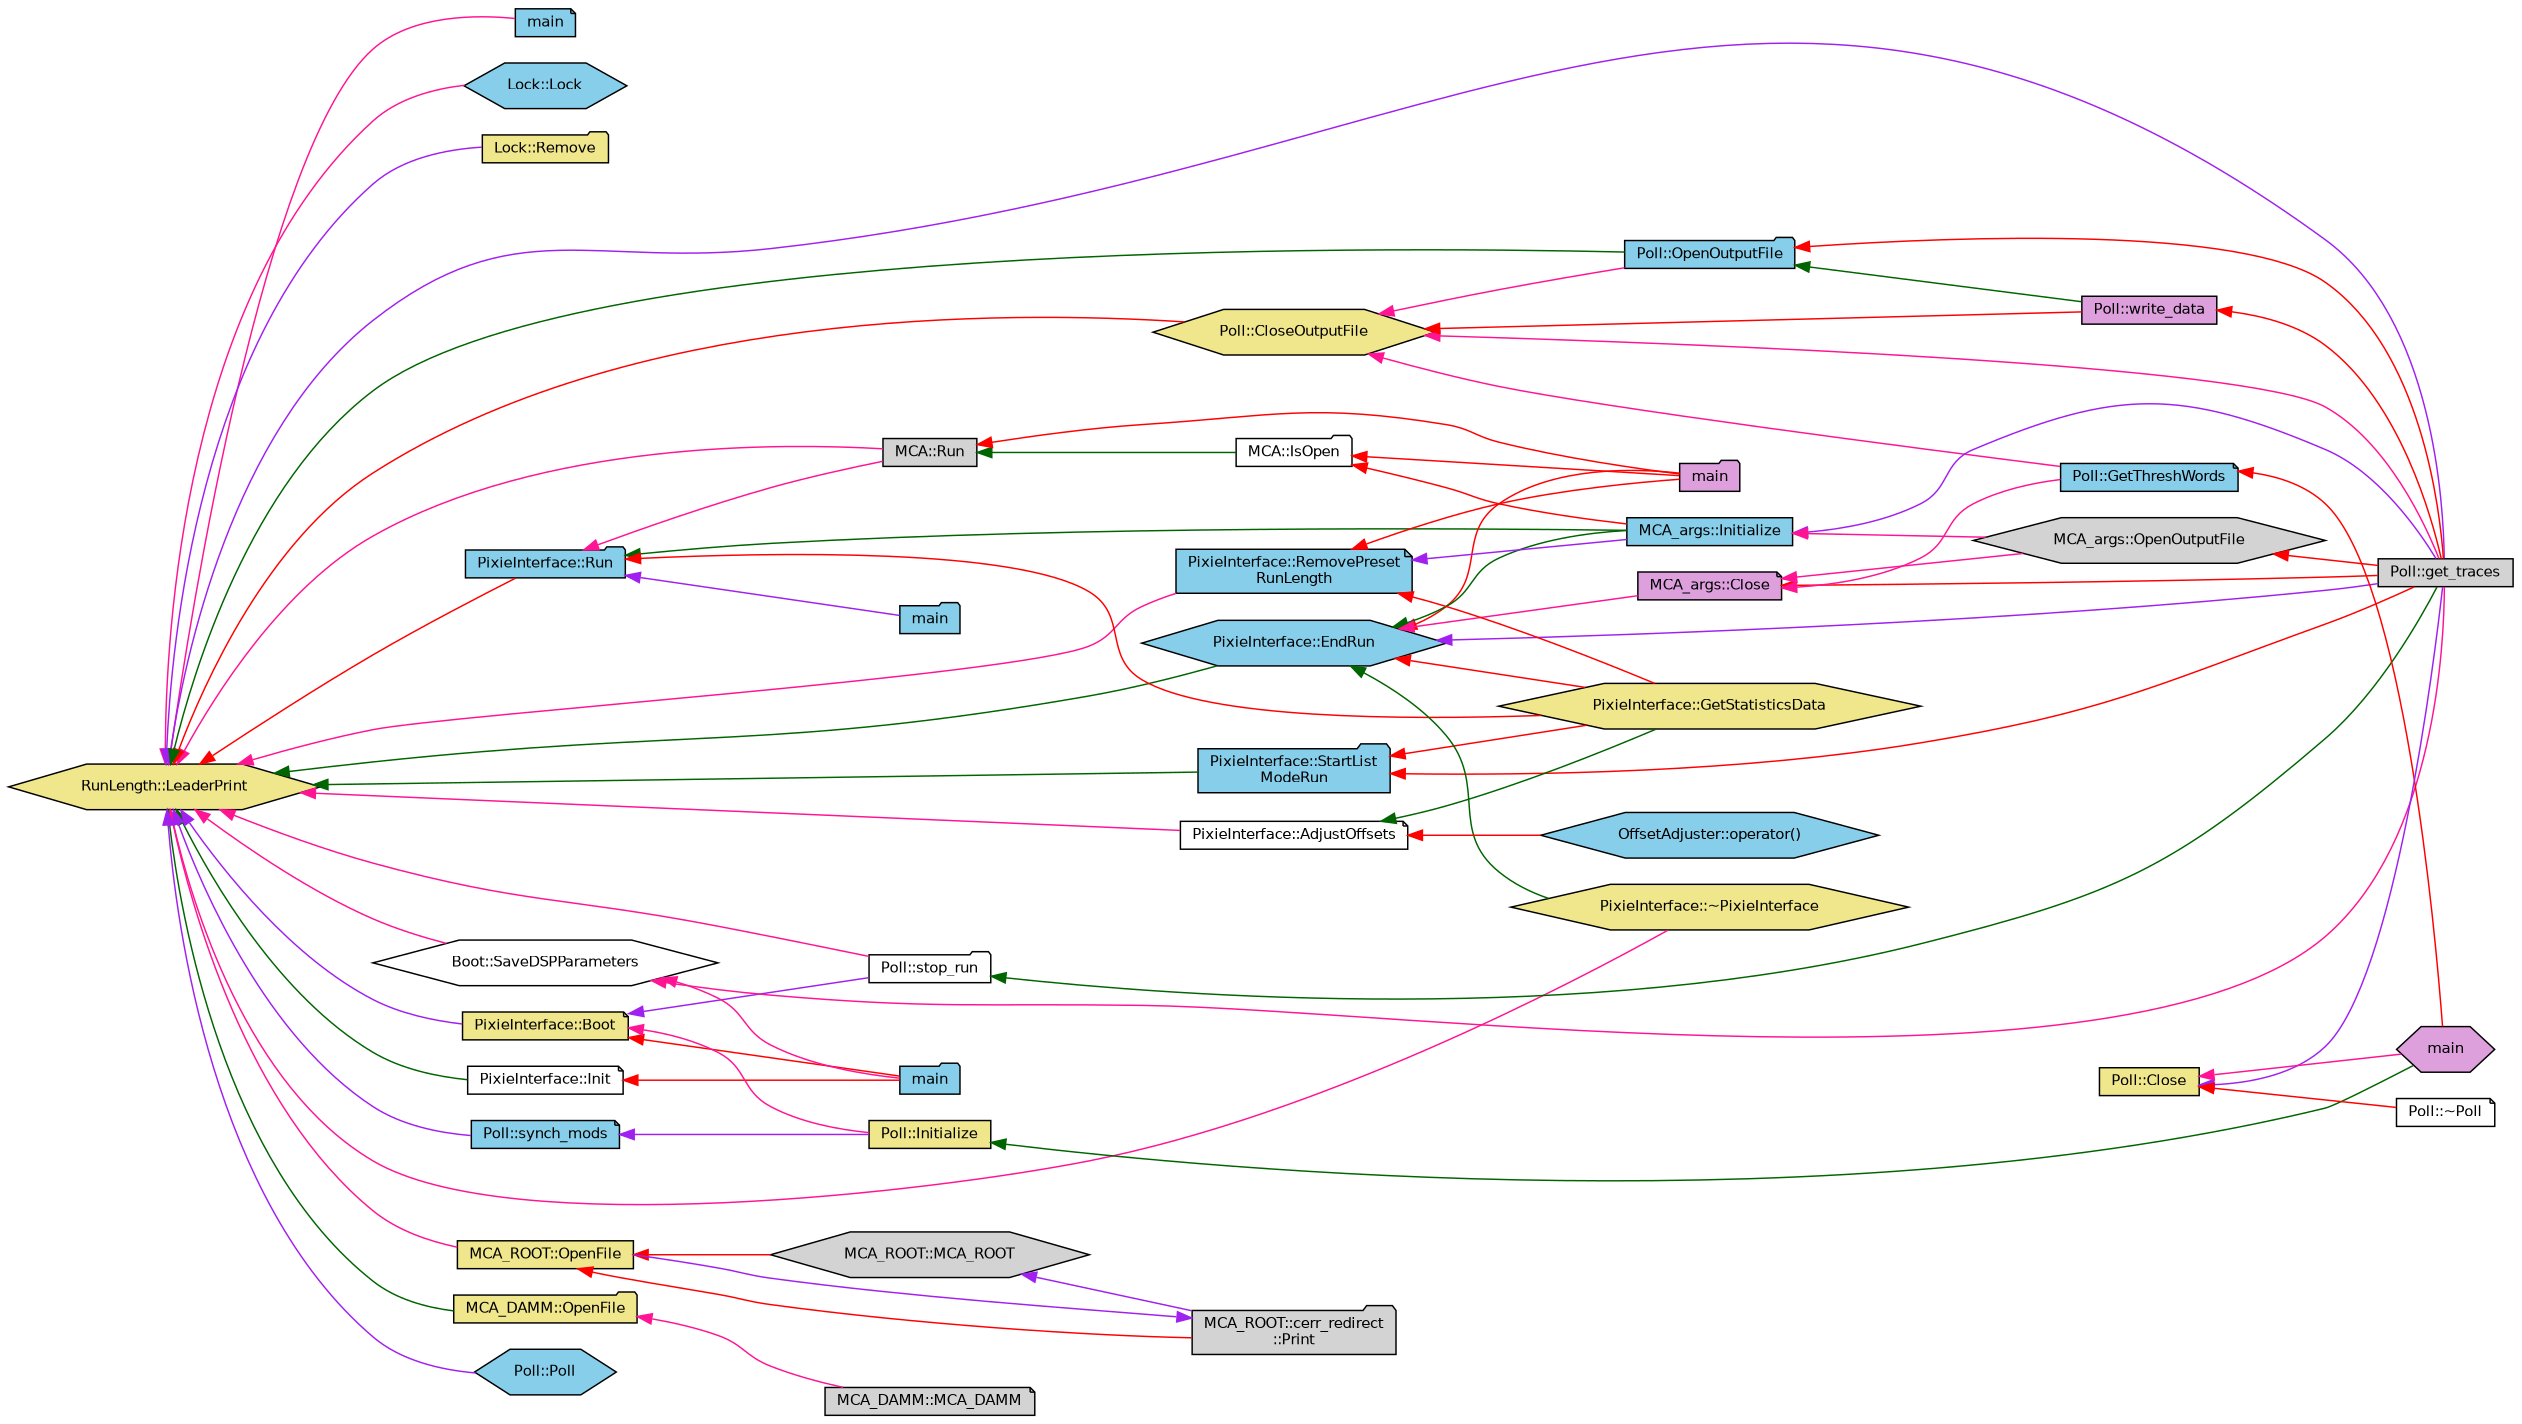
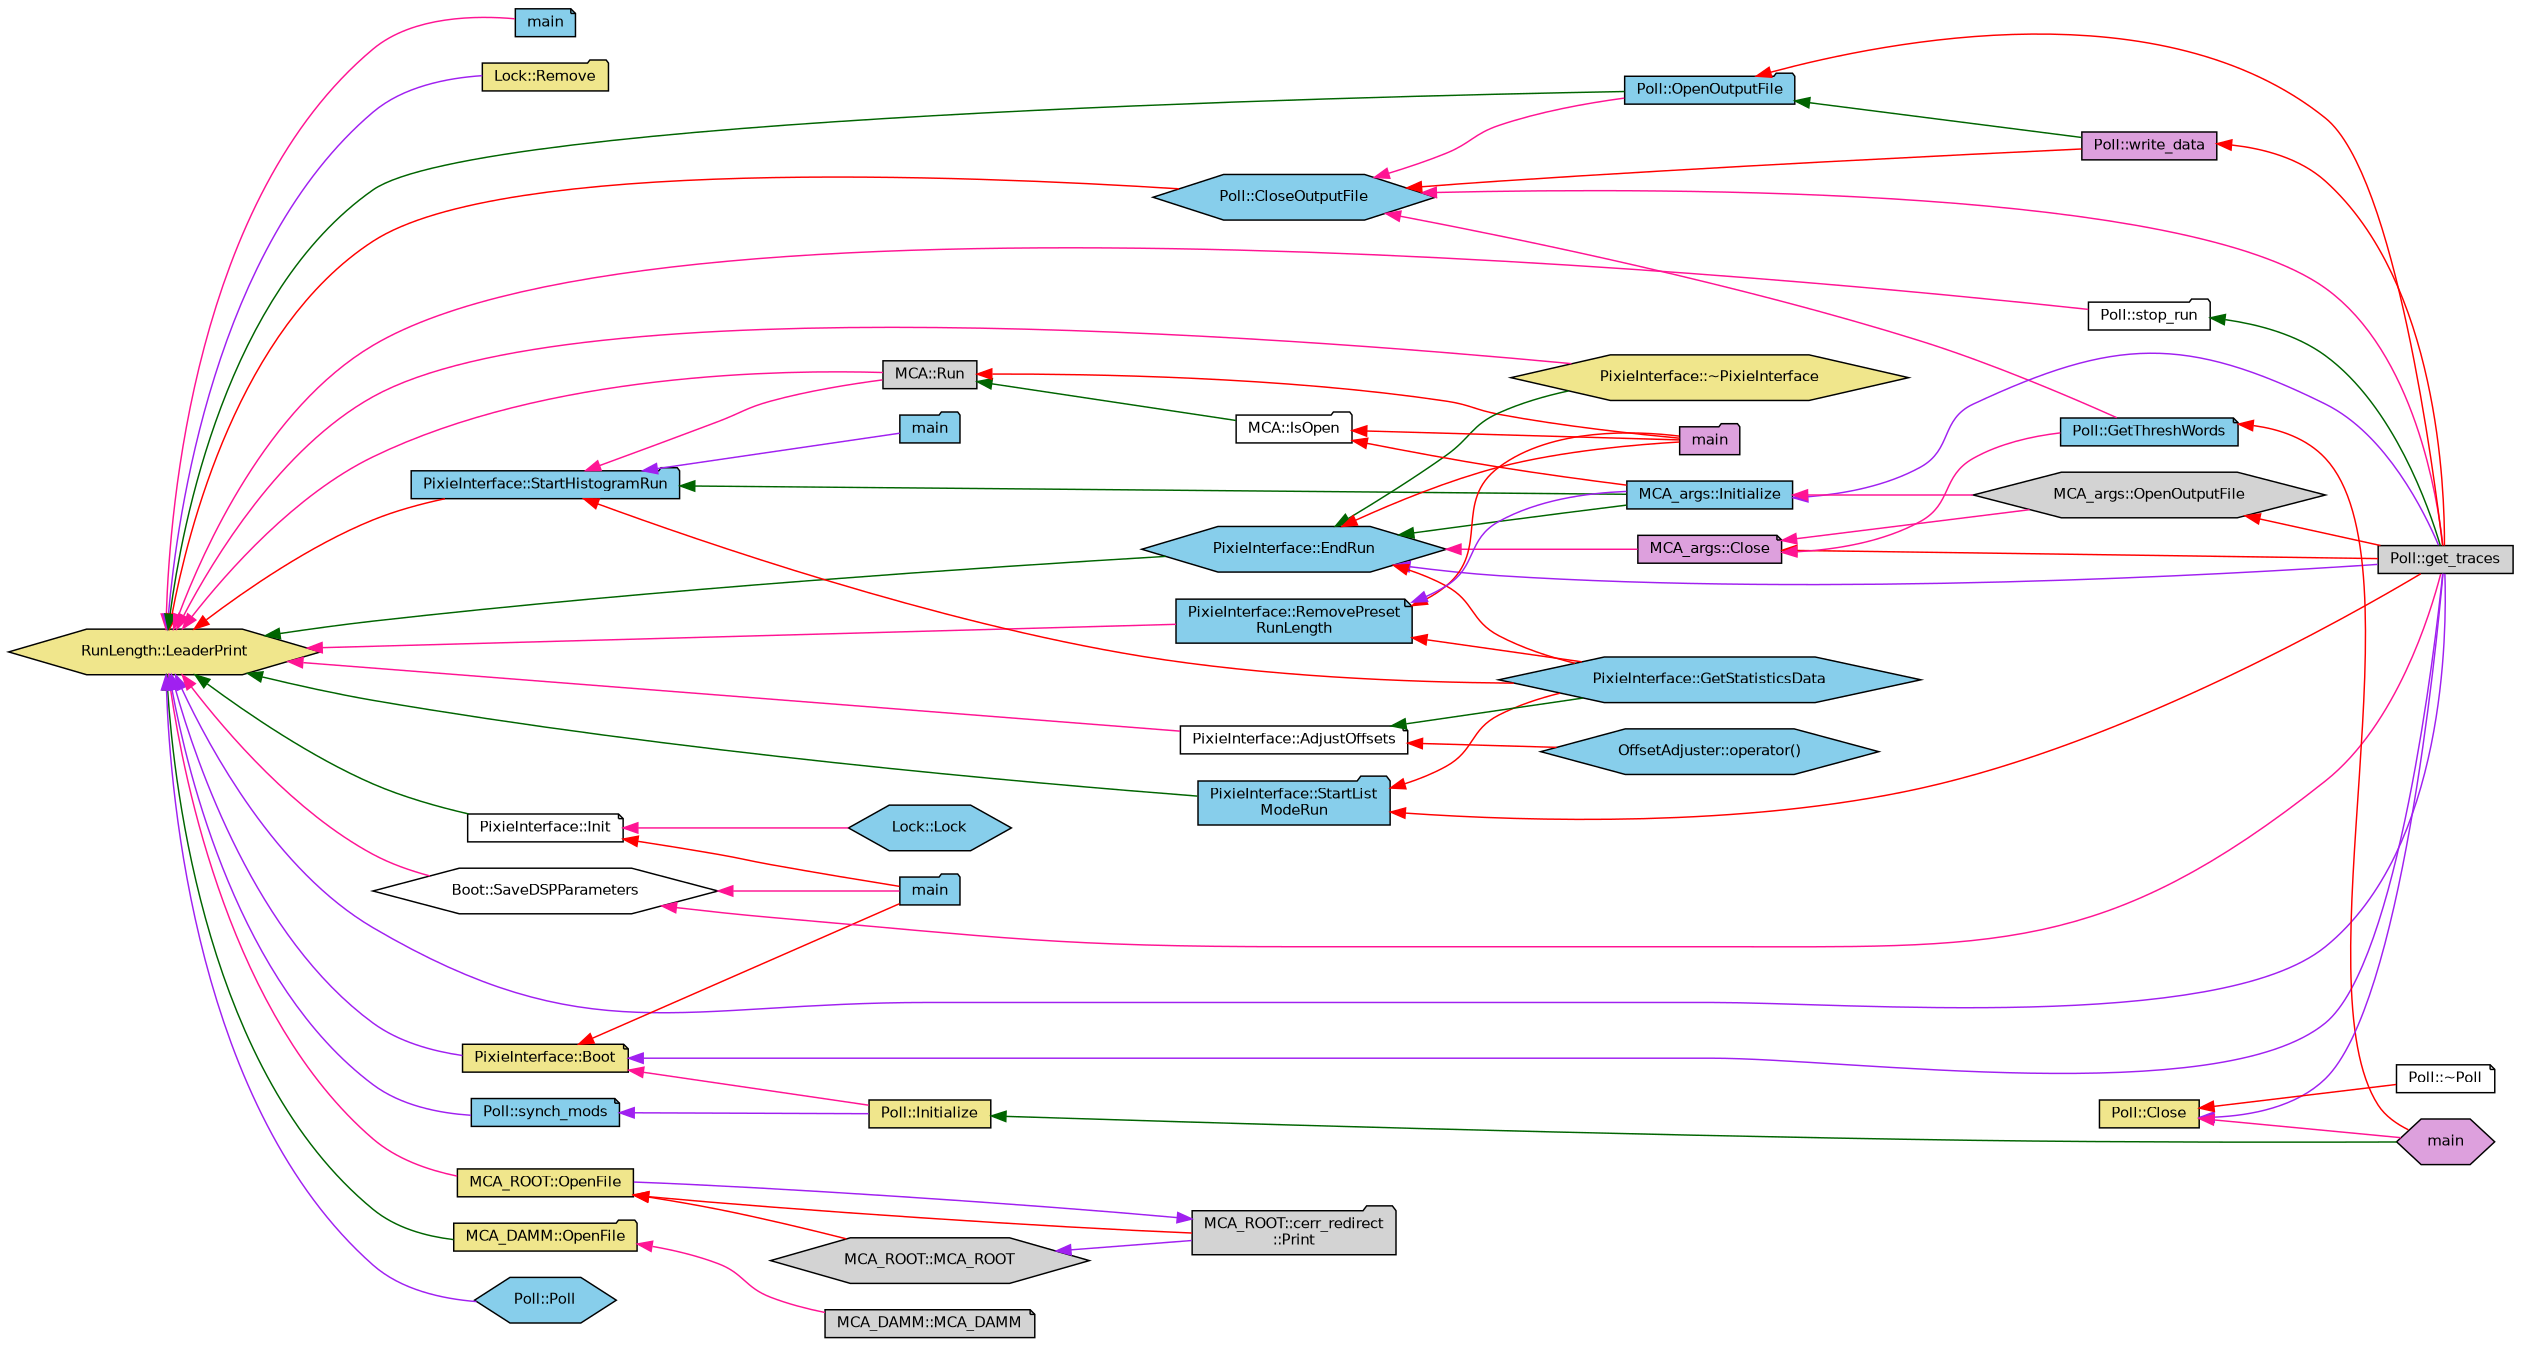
(1294, 332) -> (1294, 197)
(224, 365) -> (743, 828)
(545, 564) -> (545, 485)
(1710, 706) -> (1710, 680)
(801, 988) -> (1724, 1059)
